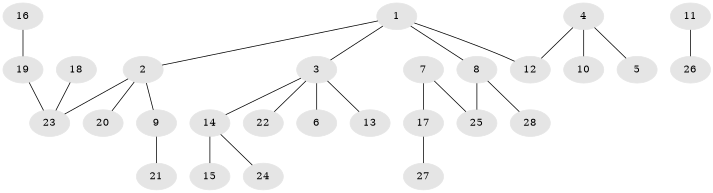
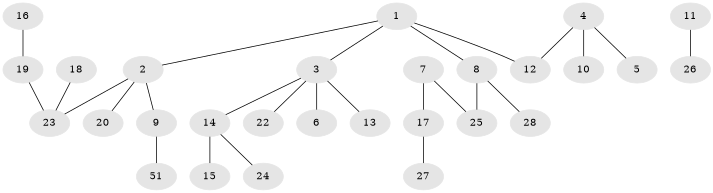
(156, 177) -> (156, 177)
